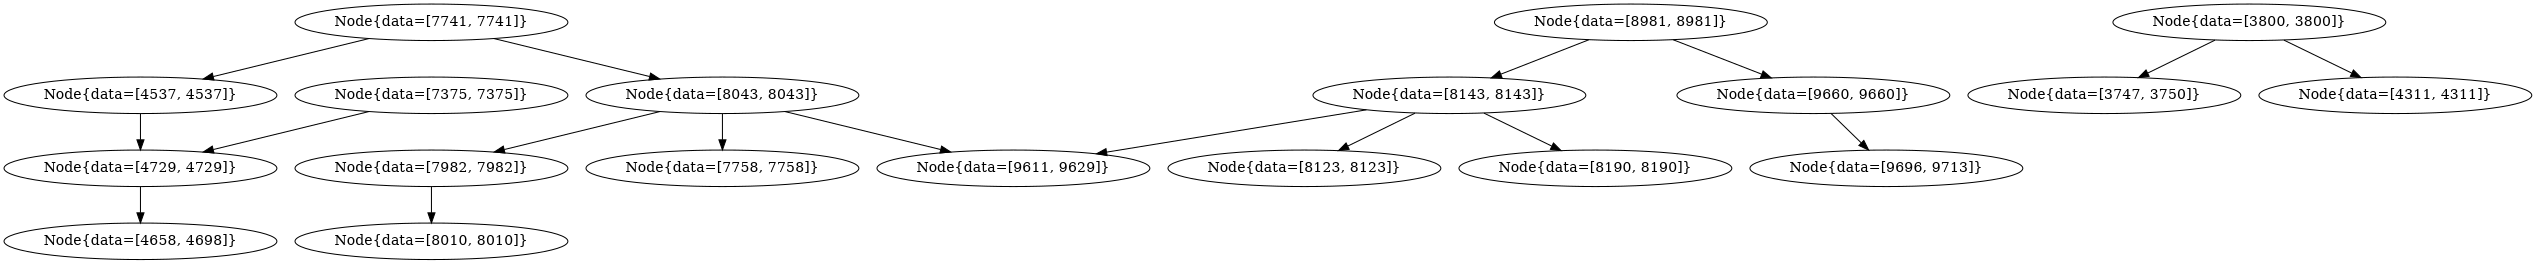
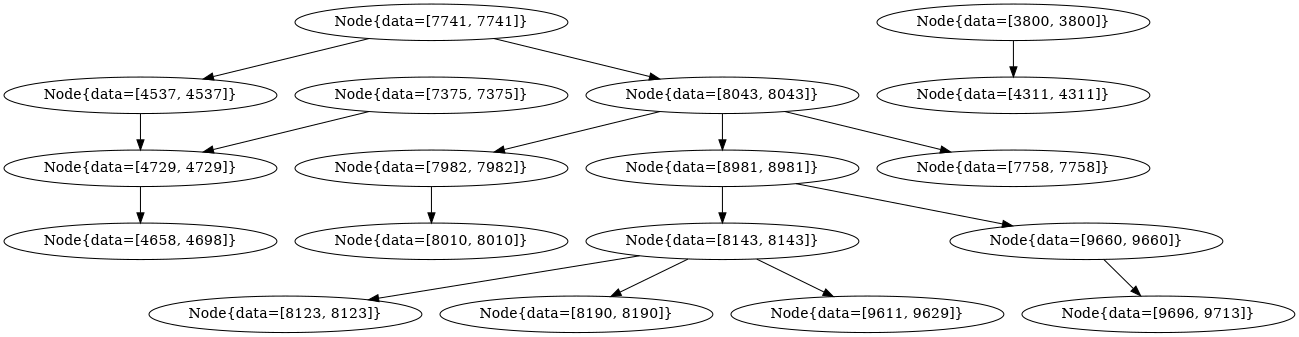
(2104, 95) -> none
(863, 131) -> (722, 127)
